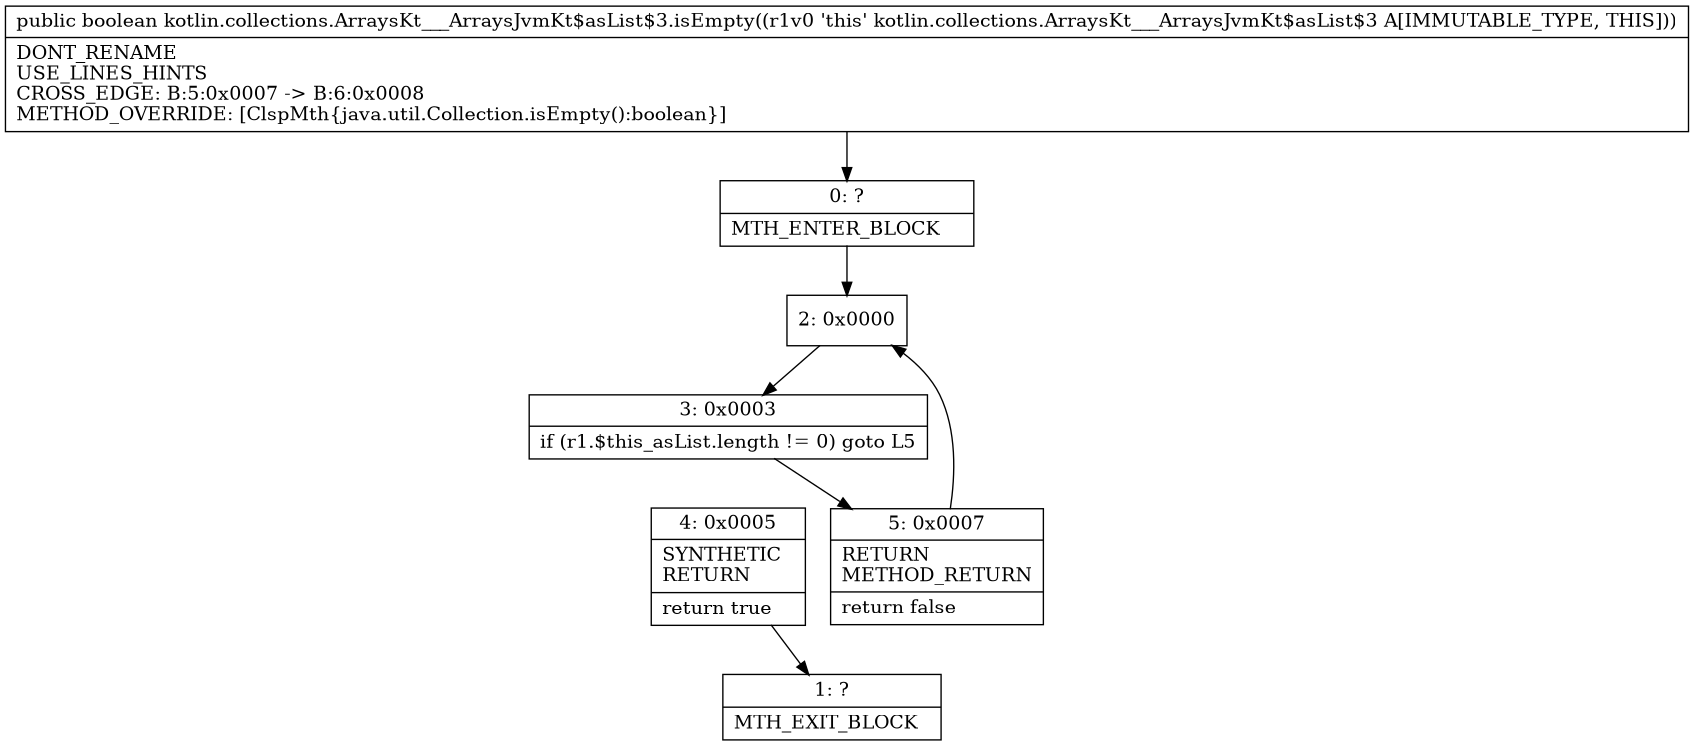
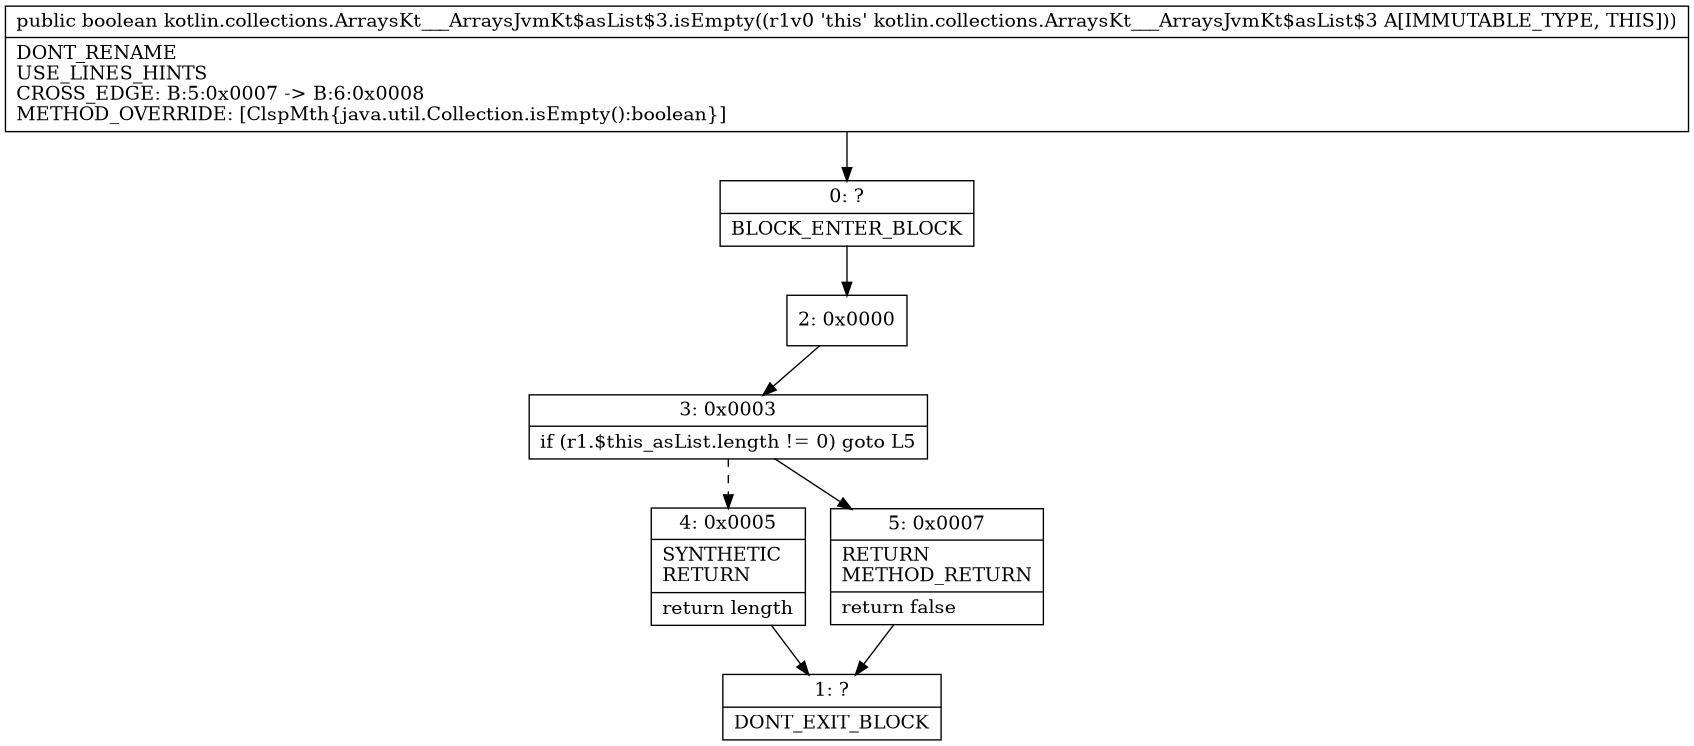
(836, 229) -> (847, 229)
(949, 423) -> (879, 644)
none -> (728, 477)
(717, 608) -> (728, 608)
(827, 723) -> (832, 723)
